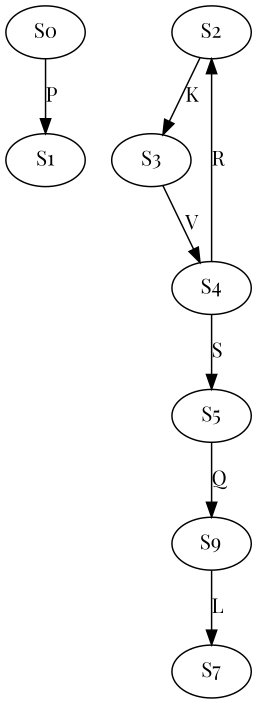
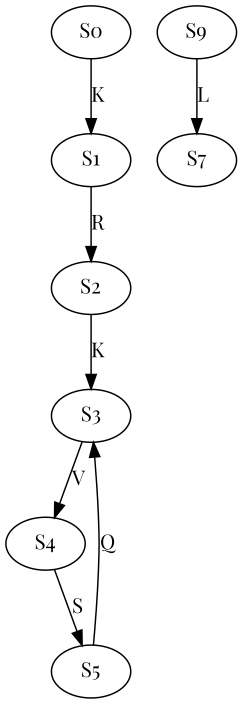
(52, 96) -> (98, 96)
(212, 168) -> (91, 217)
(212, 472) -> (99, 551)
